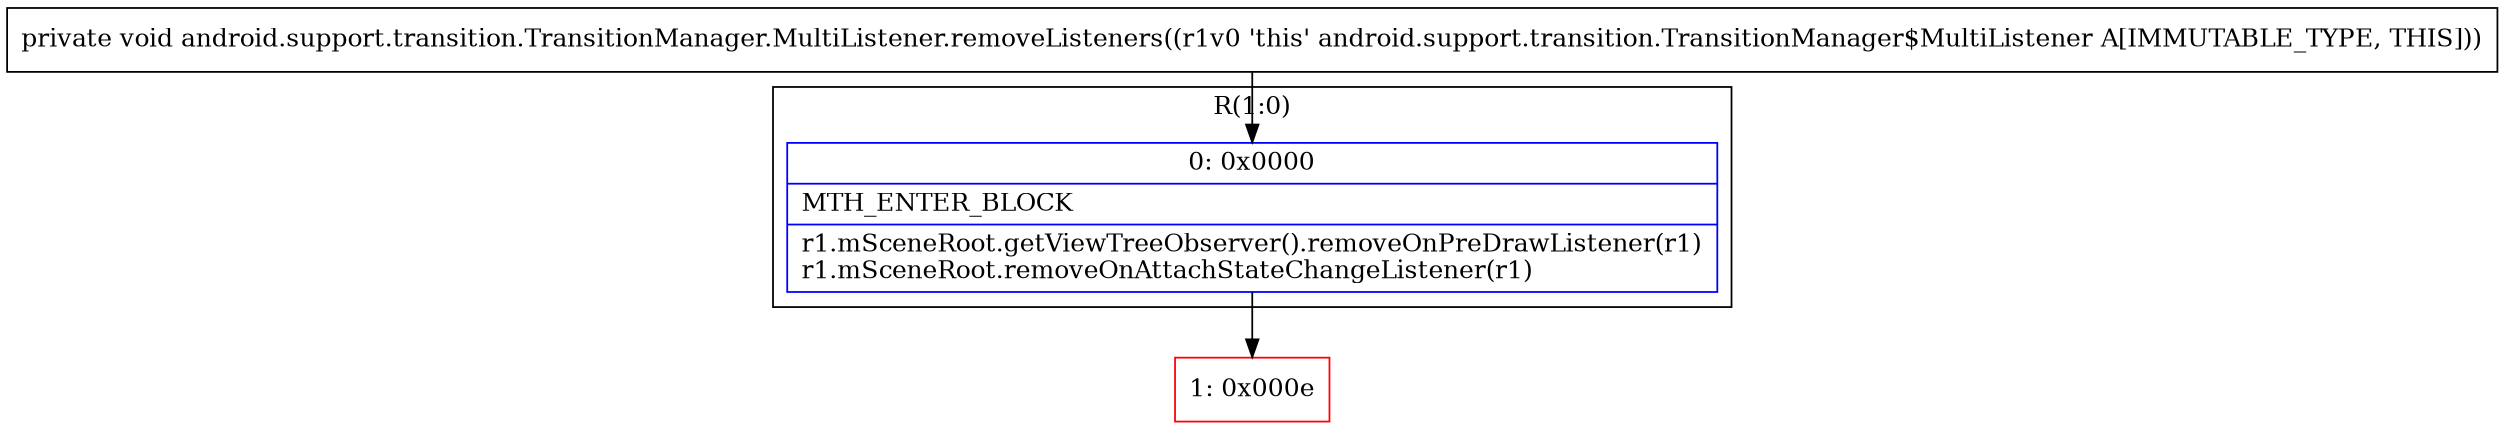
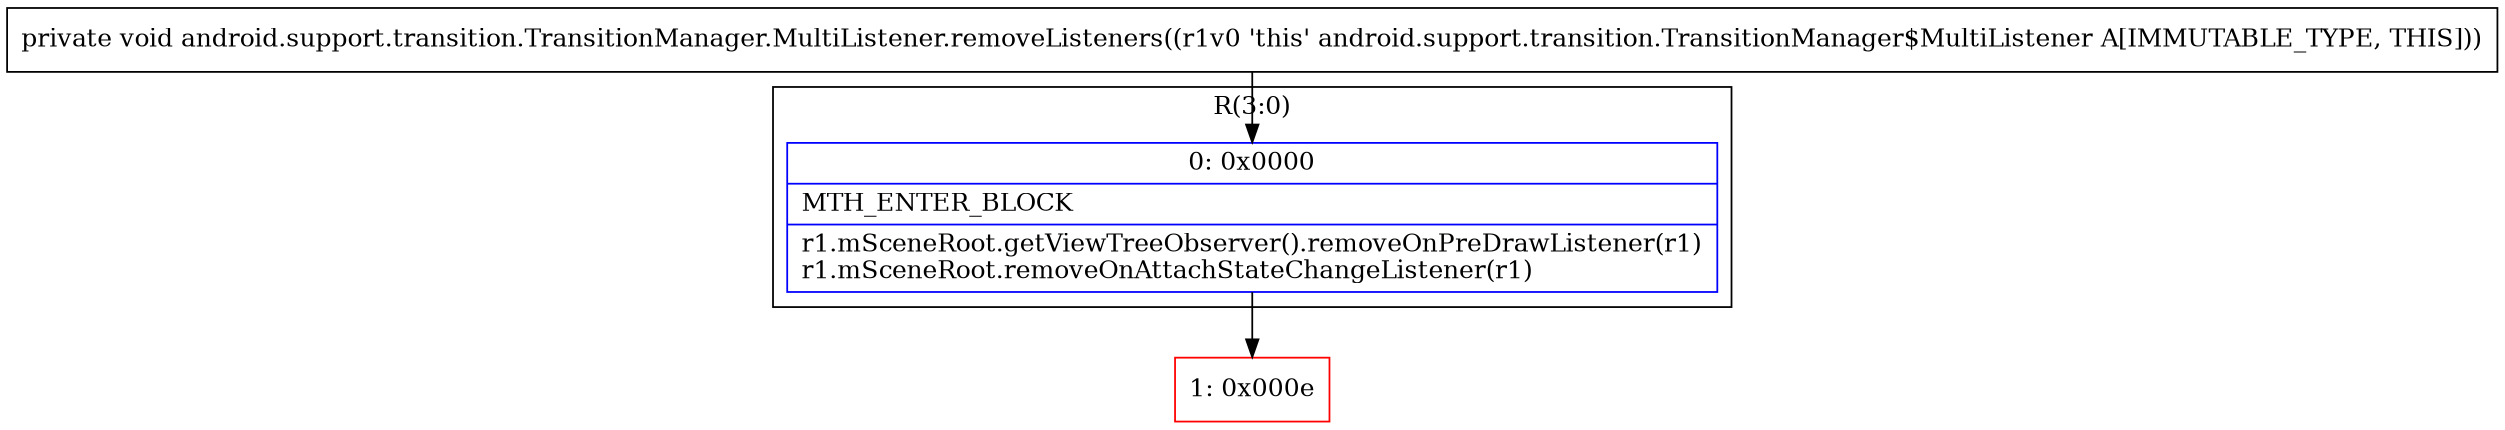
(1252, 107) -> (1252, 107)
